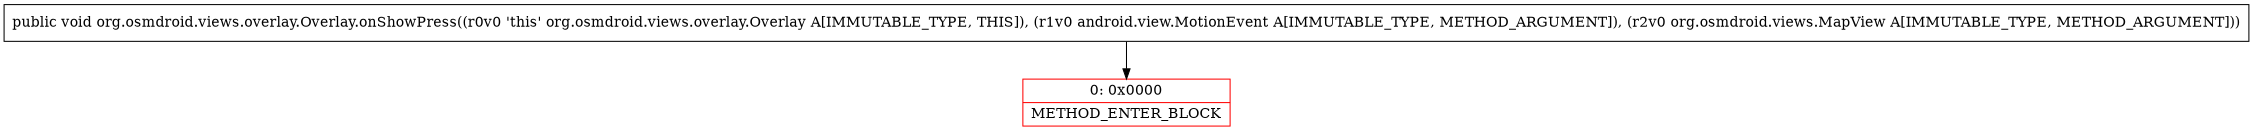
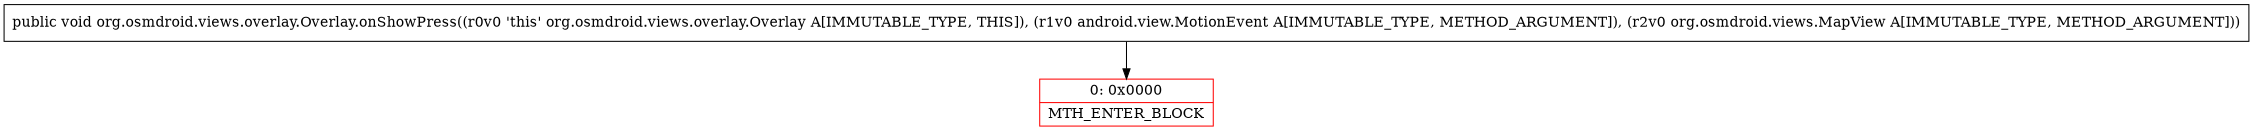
(1126, 114) -> (1126, 114)
